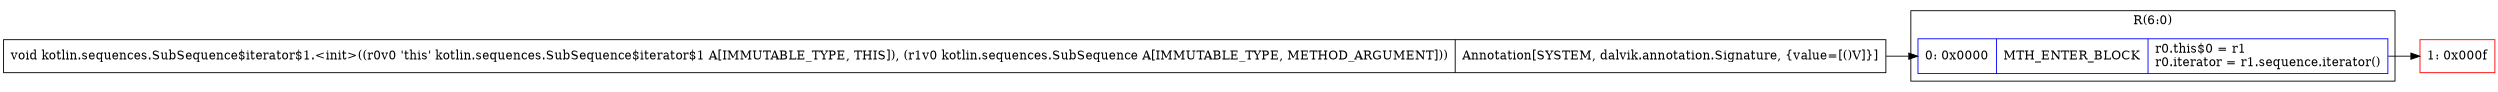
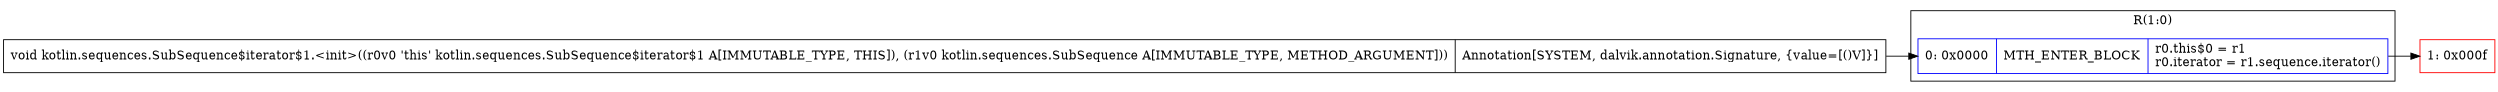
(2153, 21) -> (2153, 21)
